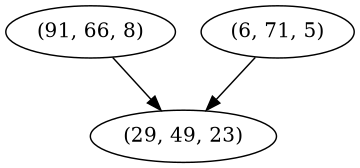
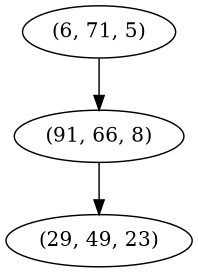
(236, 78) -> (99, 77)
